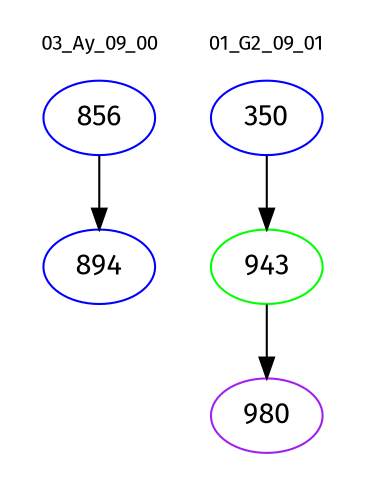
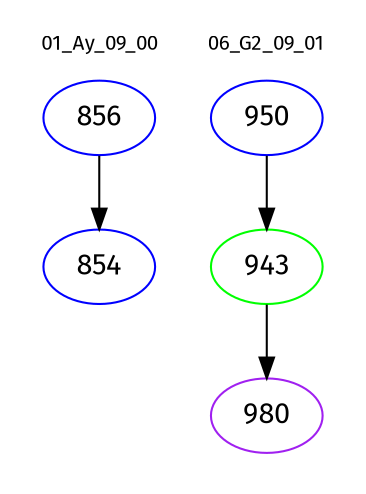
(100, 44) -> (100, 44)
(267, 44) -> (267, 44)
(267, 118) -> (267, 118)
(99, 267) -> (99, 267)
